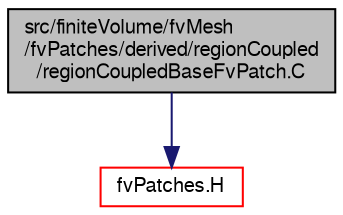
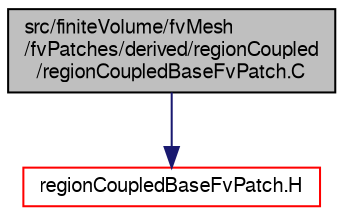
(172, 187) -> (172, 187)
